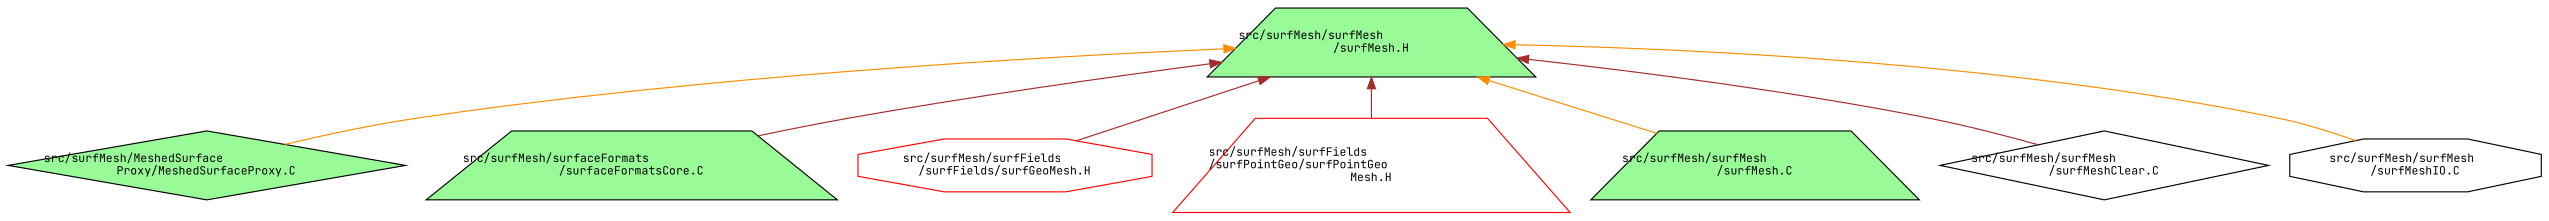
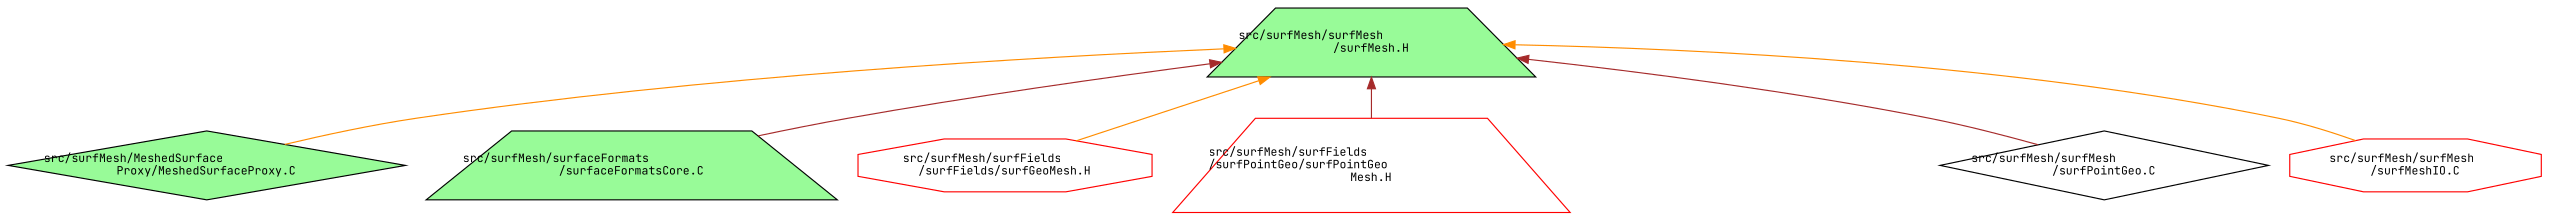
(1167, 111) -> (1167, 111)
(1755, 165) -> none
(2104, 165) -> (2104, 165)
(2416, 165) -> (2416, 165)
